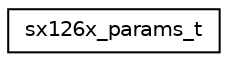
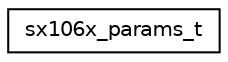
(114, 31) -> (114, 31)
